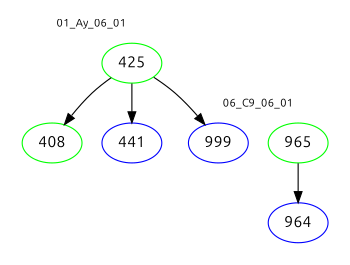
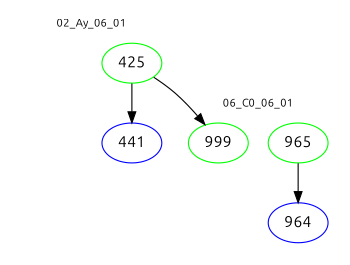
(92, 24) -> (92, 24)
(258, 104) -> (258, 104)
(52, 143) -> none
(218, 143) -> (218, 143)
